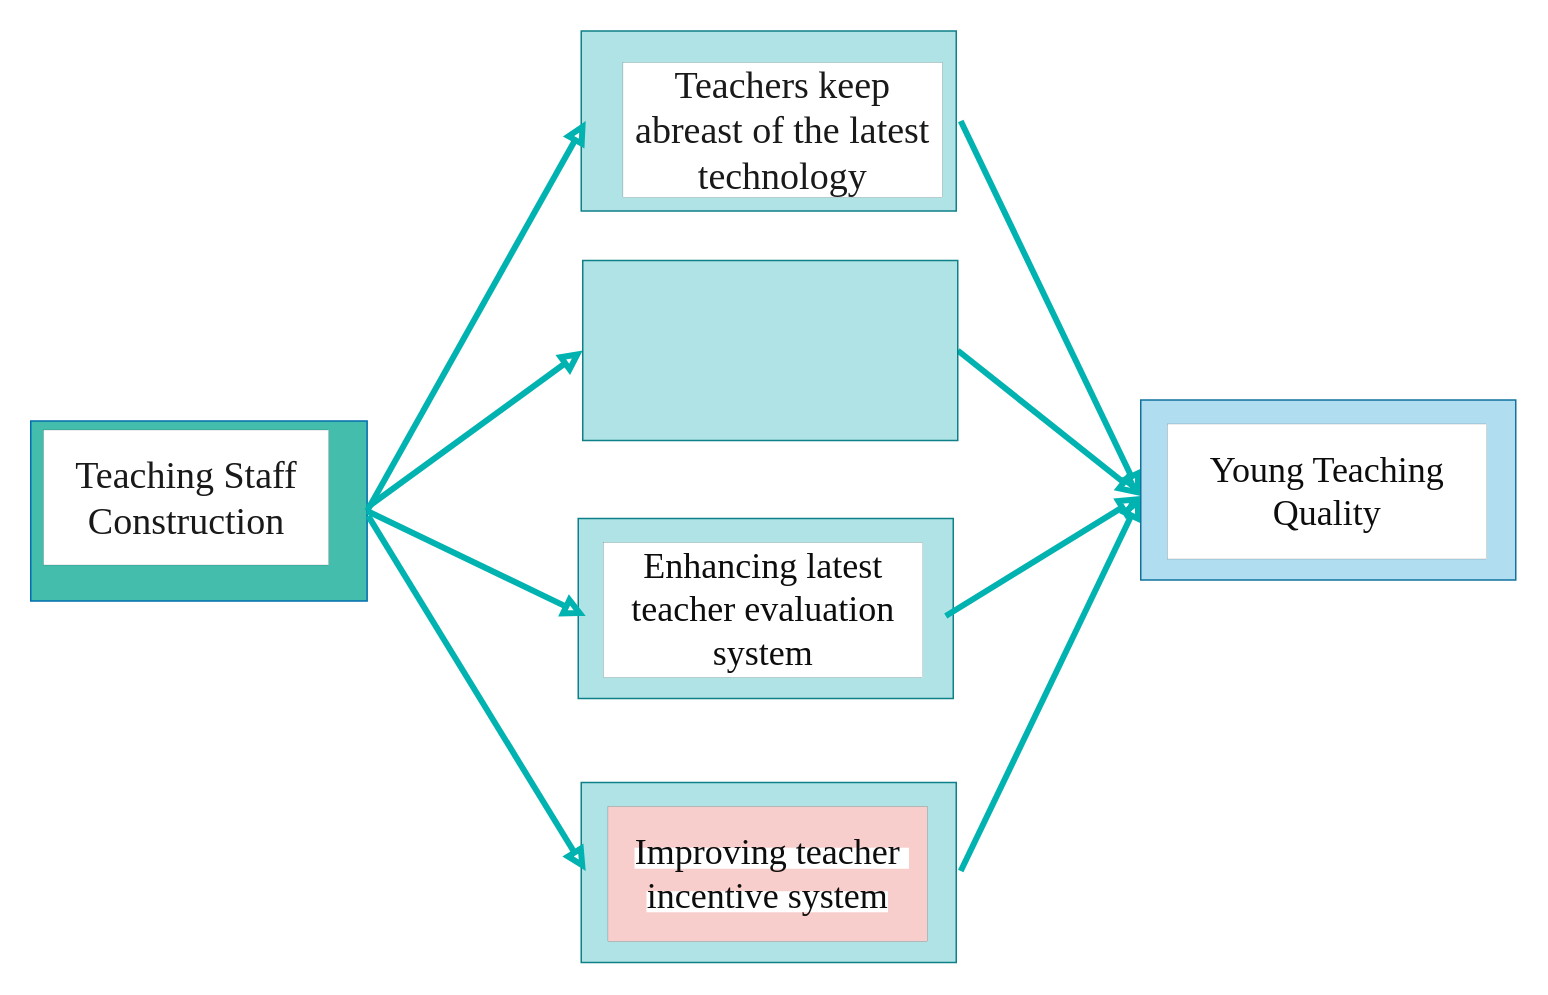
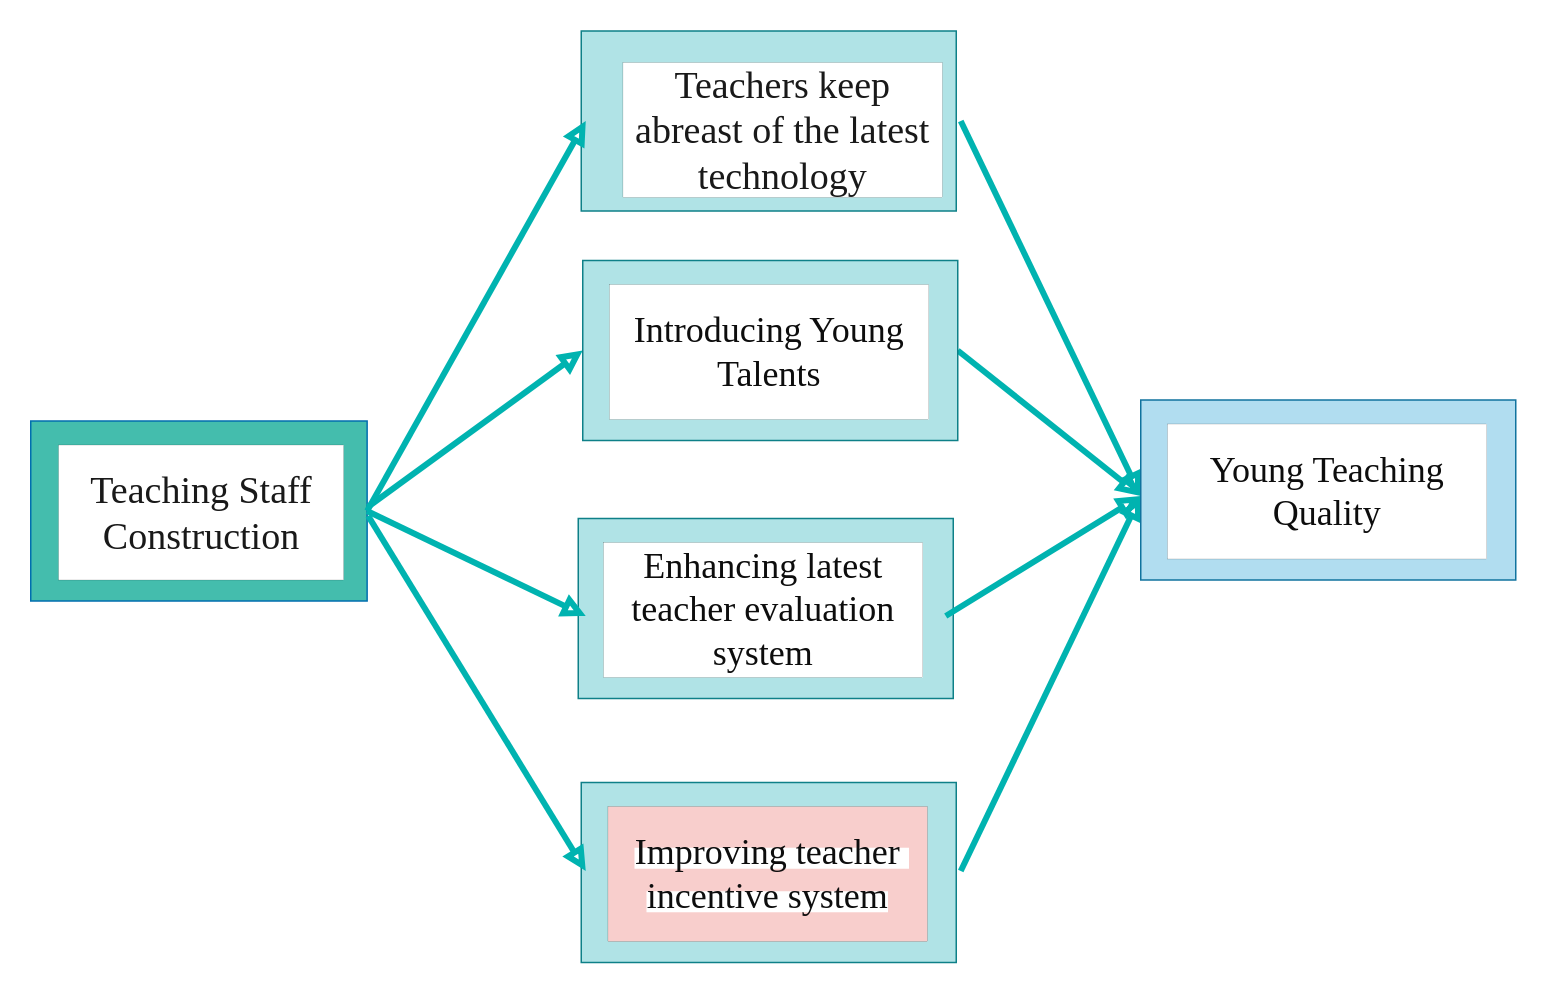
none -> (769, 352)
(186, 497) -> (201, 512)
